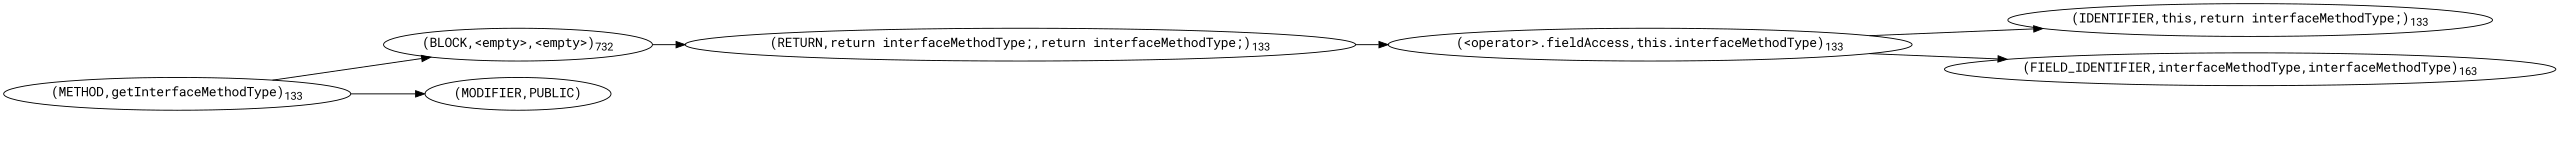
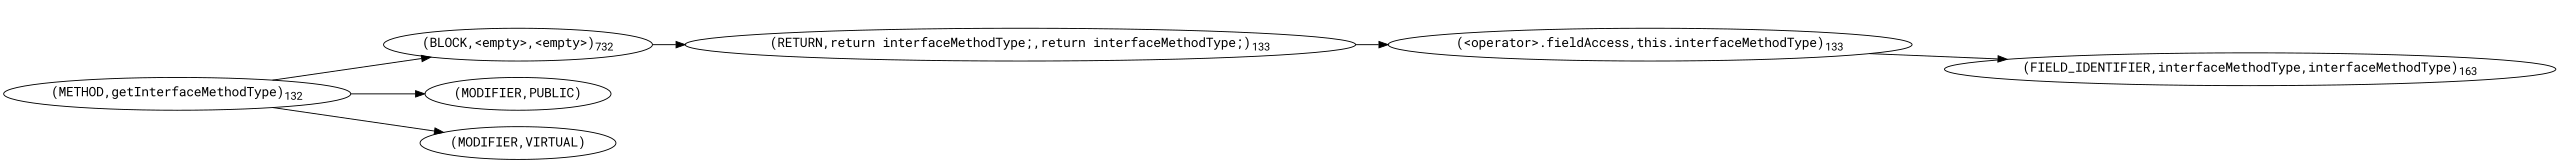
(2250, 20) -> none
(294, 92) -> (294, 92)
none -> (518, 143)
